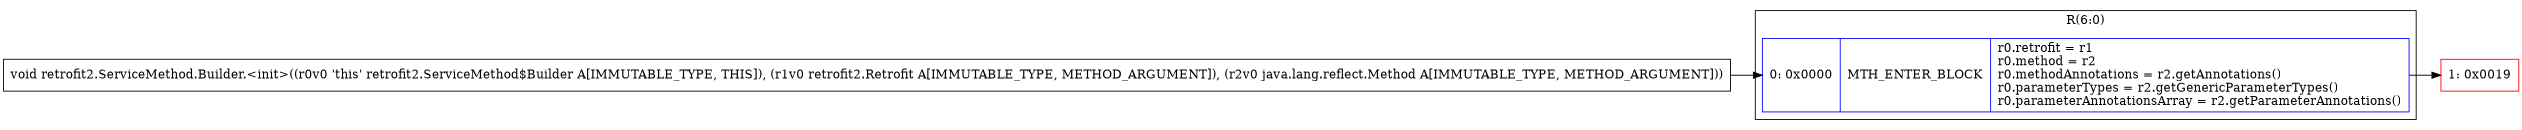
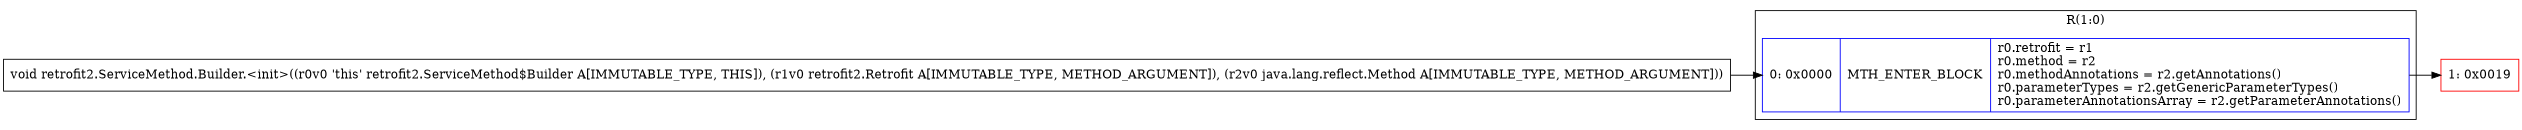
(2086, 21) -> (2086, 21)
